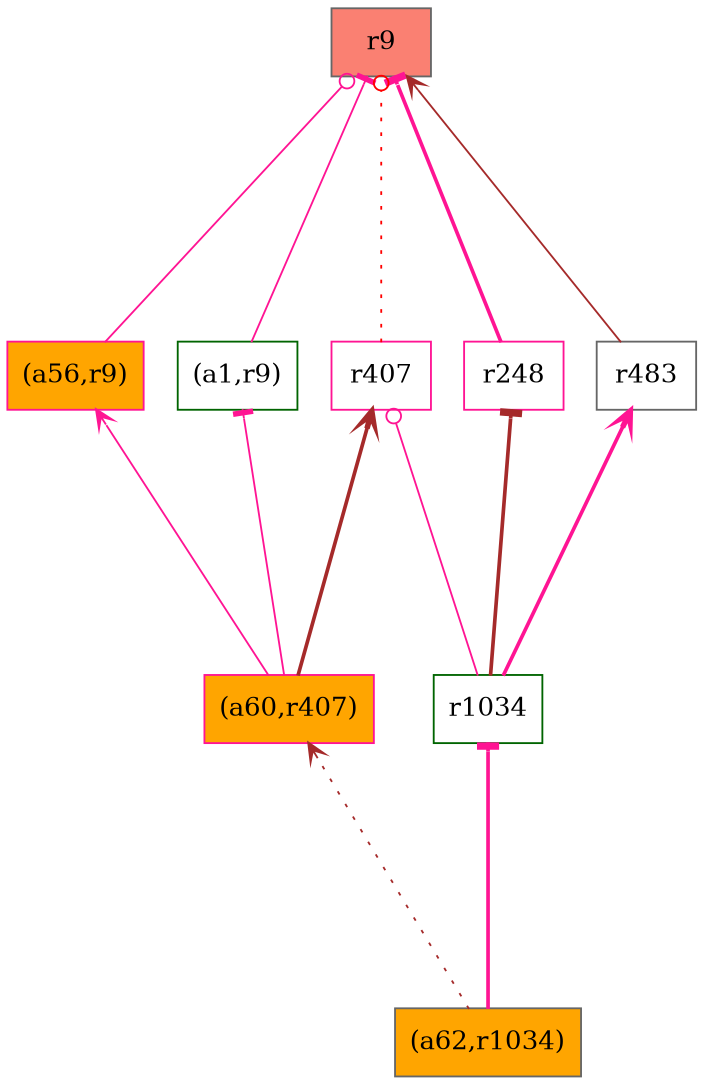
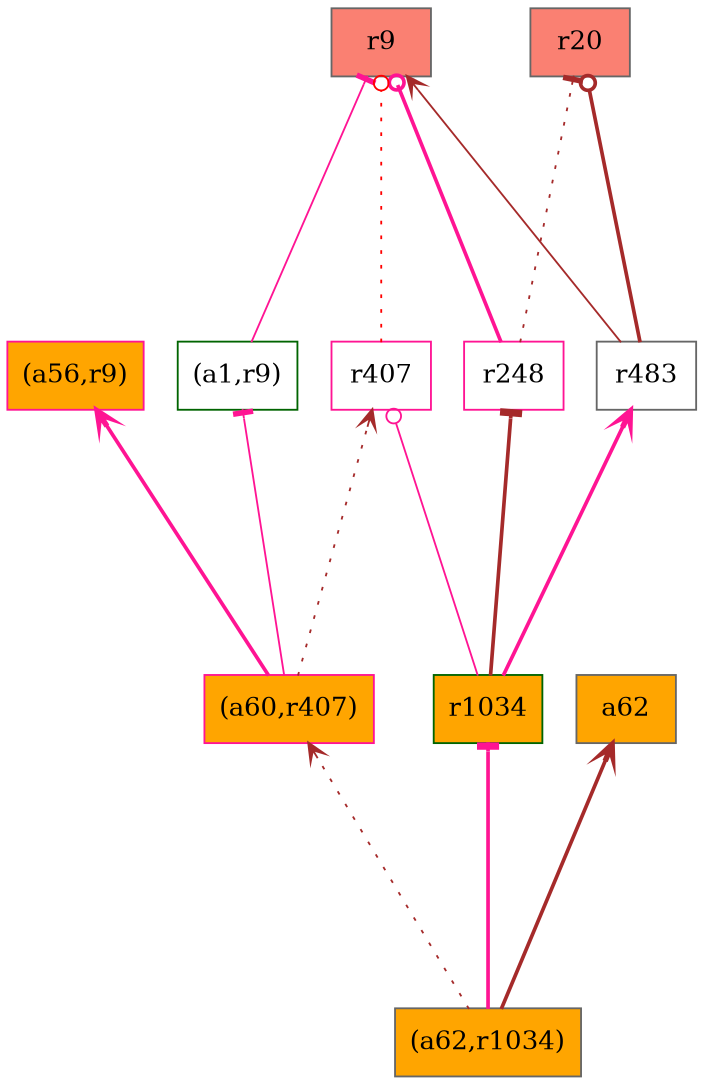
none -> (580, 42)
(223, 214) -> none
(449, 214) -> (449, 214)
(188, 550) -> (188, 550)
(333, 551) -> (333, 551)
(488, 709) -> (488, 709)
none -> (626, 709)
